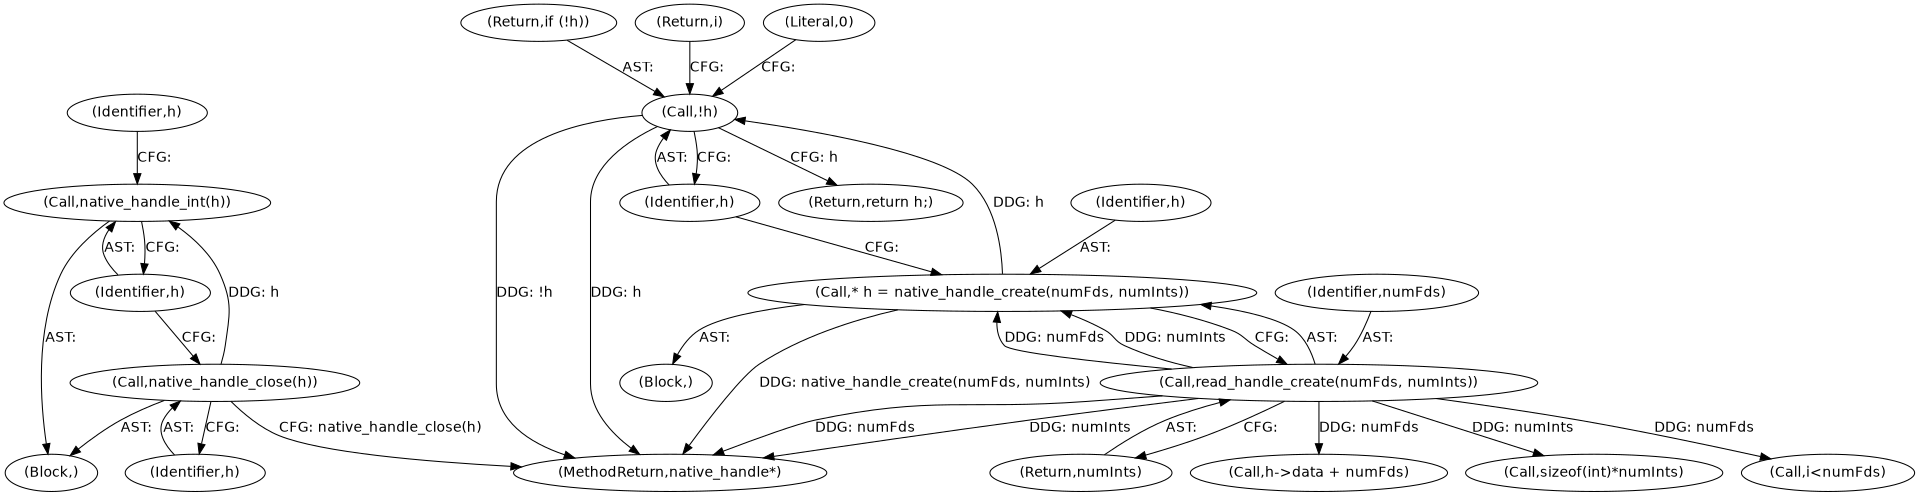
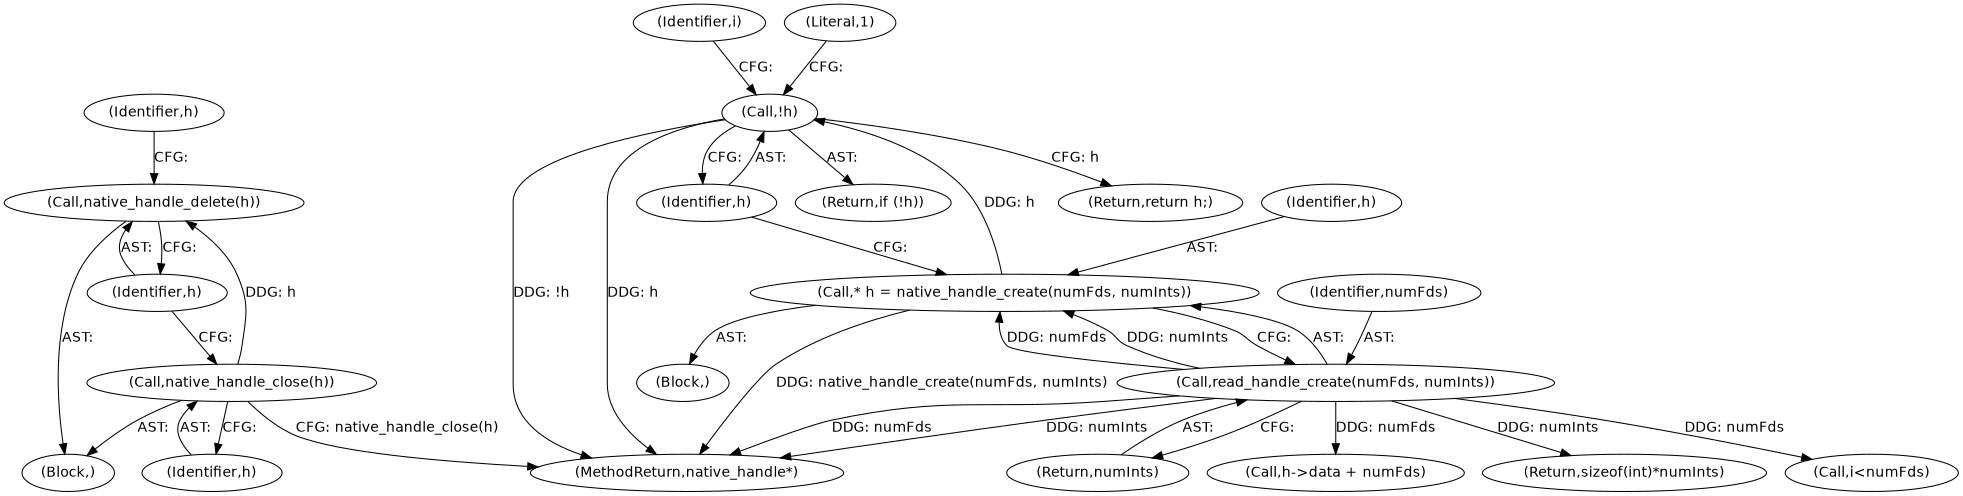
(690, 23) -> (699, 23)
(819, 23) -> (840, 23)
(611, 66) -> (817, 154)
(137, 203) -> (154, 203)
(1594, 473) -> (1624, 473)
